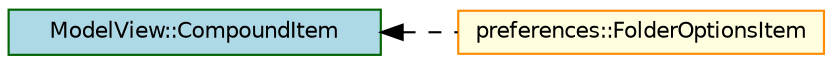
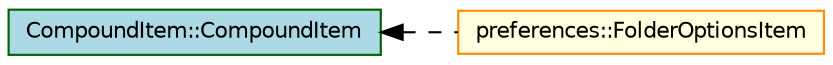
(195, 32) -> (195, 32)
